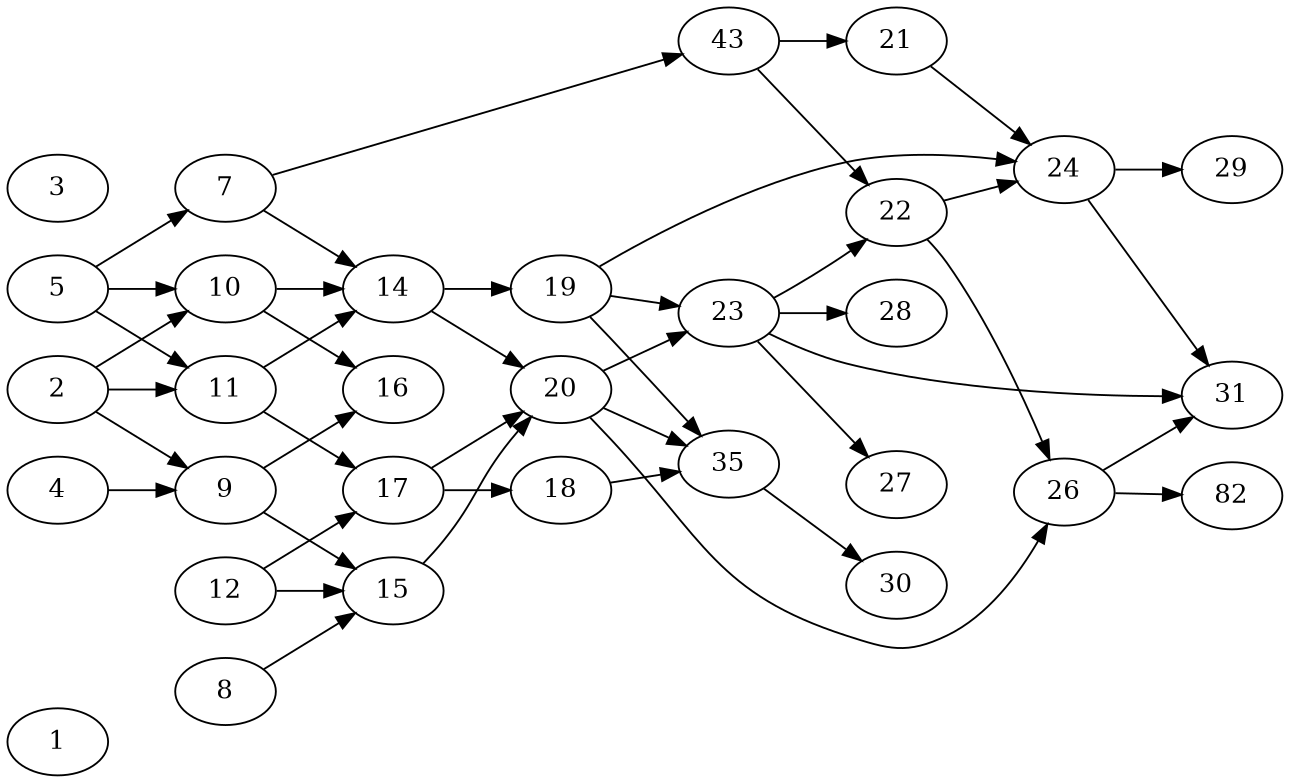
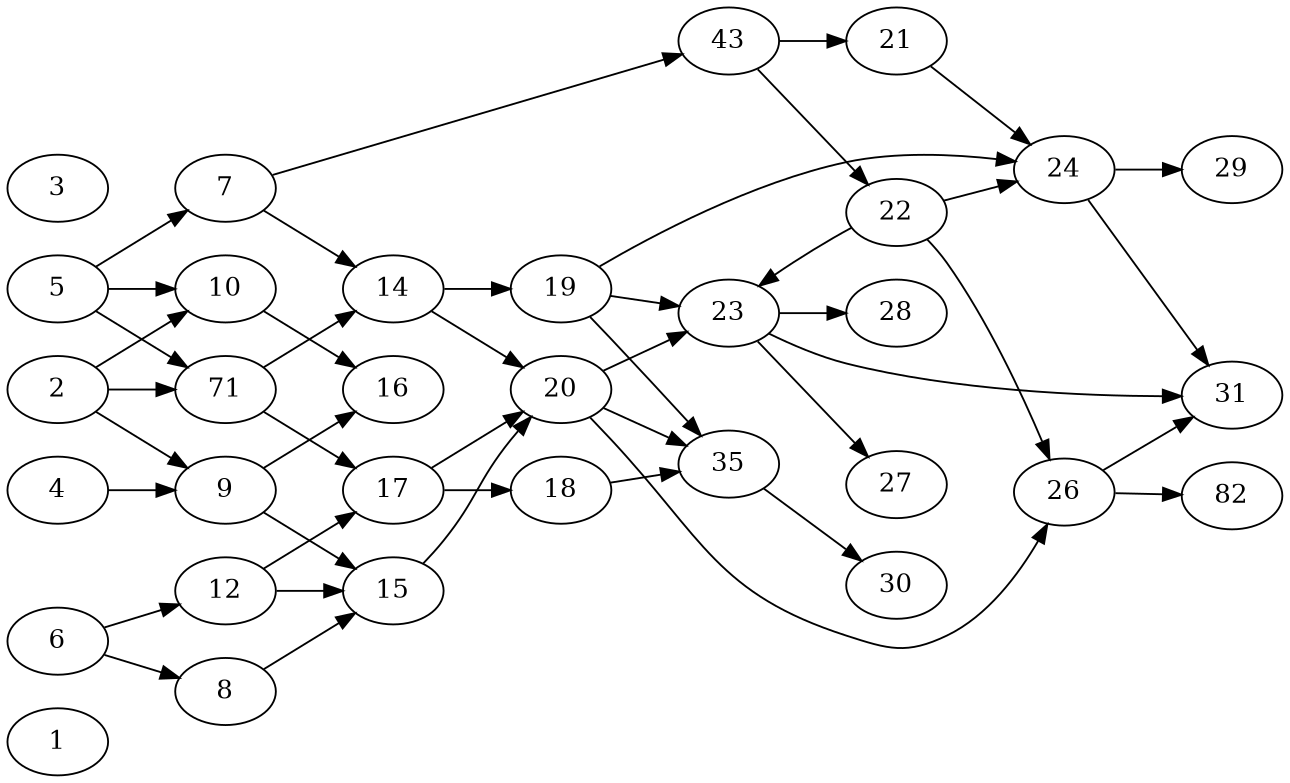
(813, 275) -> (813, 250)
(300, 289) -> none
(226, 390) -> (226, 390)
none -> (58, 641)
